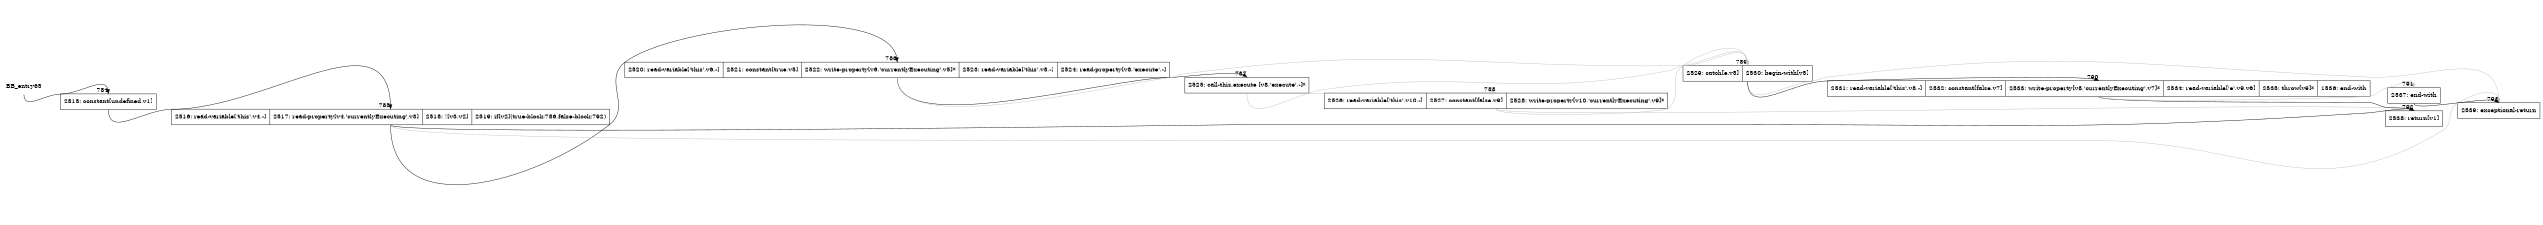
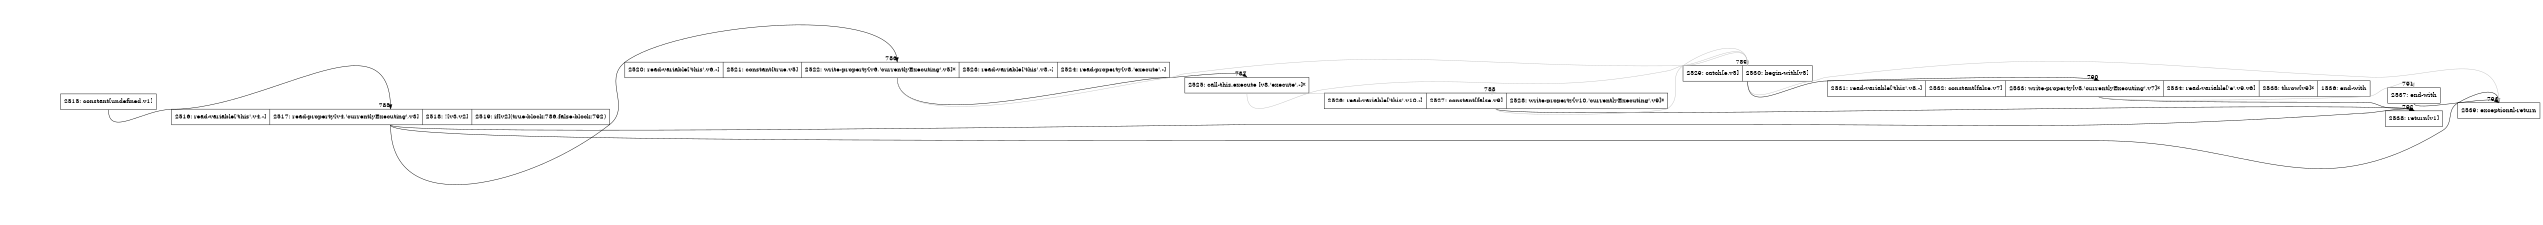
(24, 86) -> none
(1953, 110) -> (1953, 110)
(1460, 141) -> (1460, 141)
